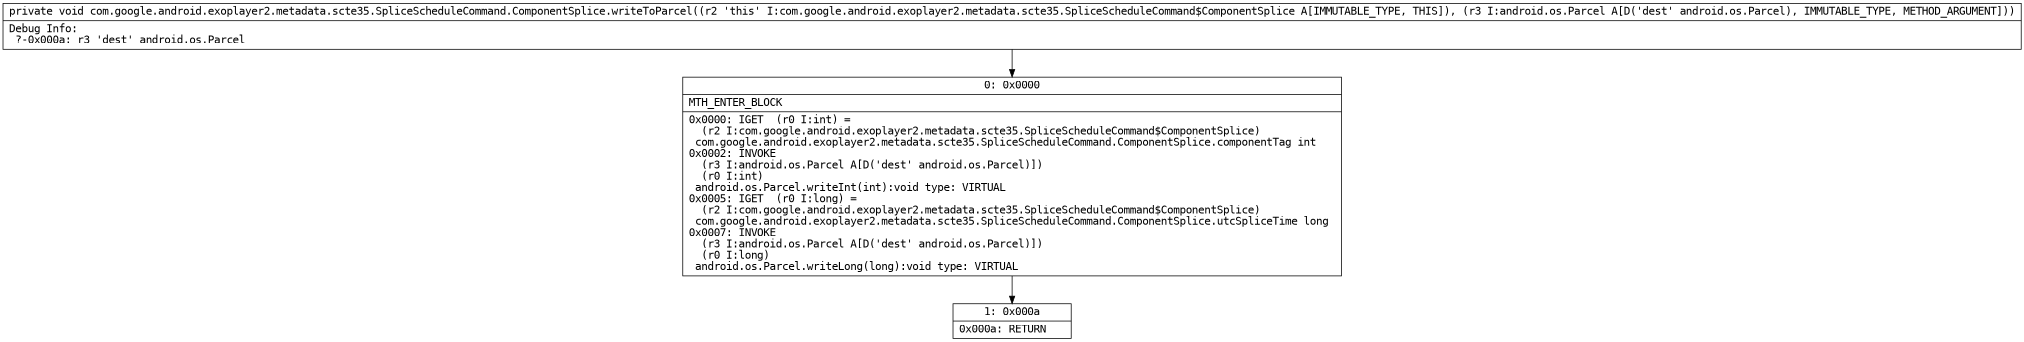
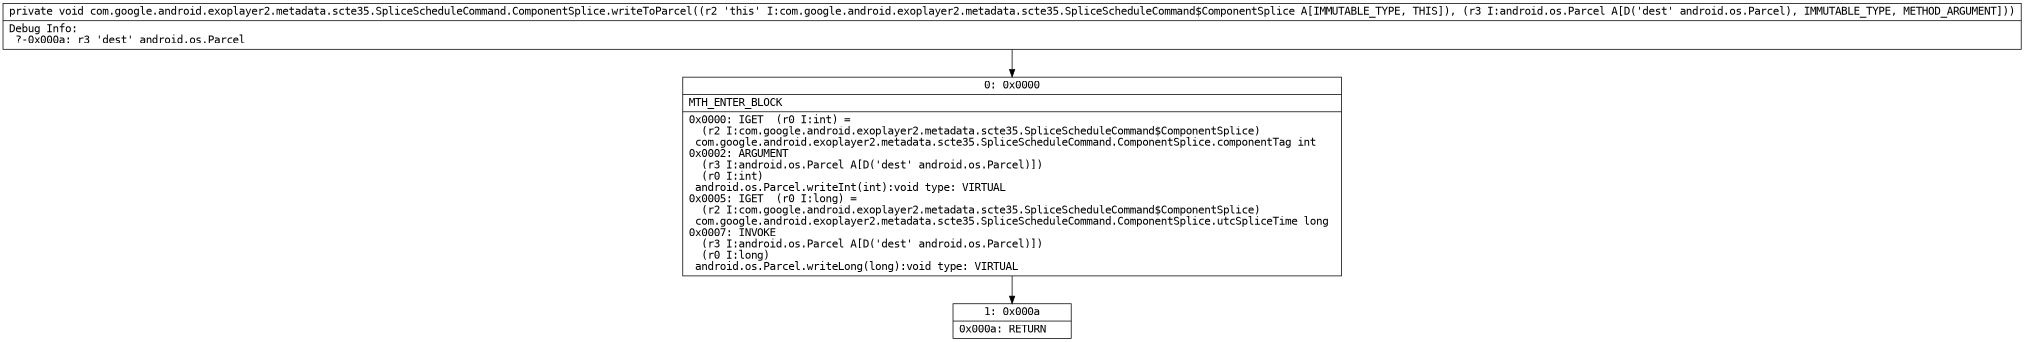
(739, 154) -> (745, 154)
